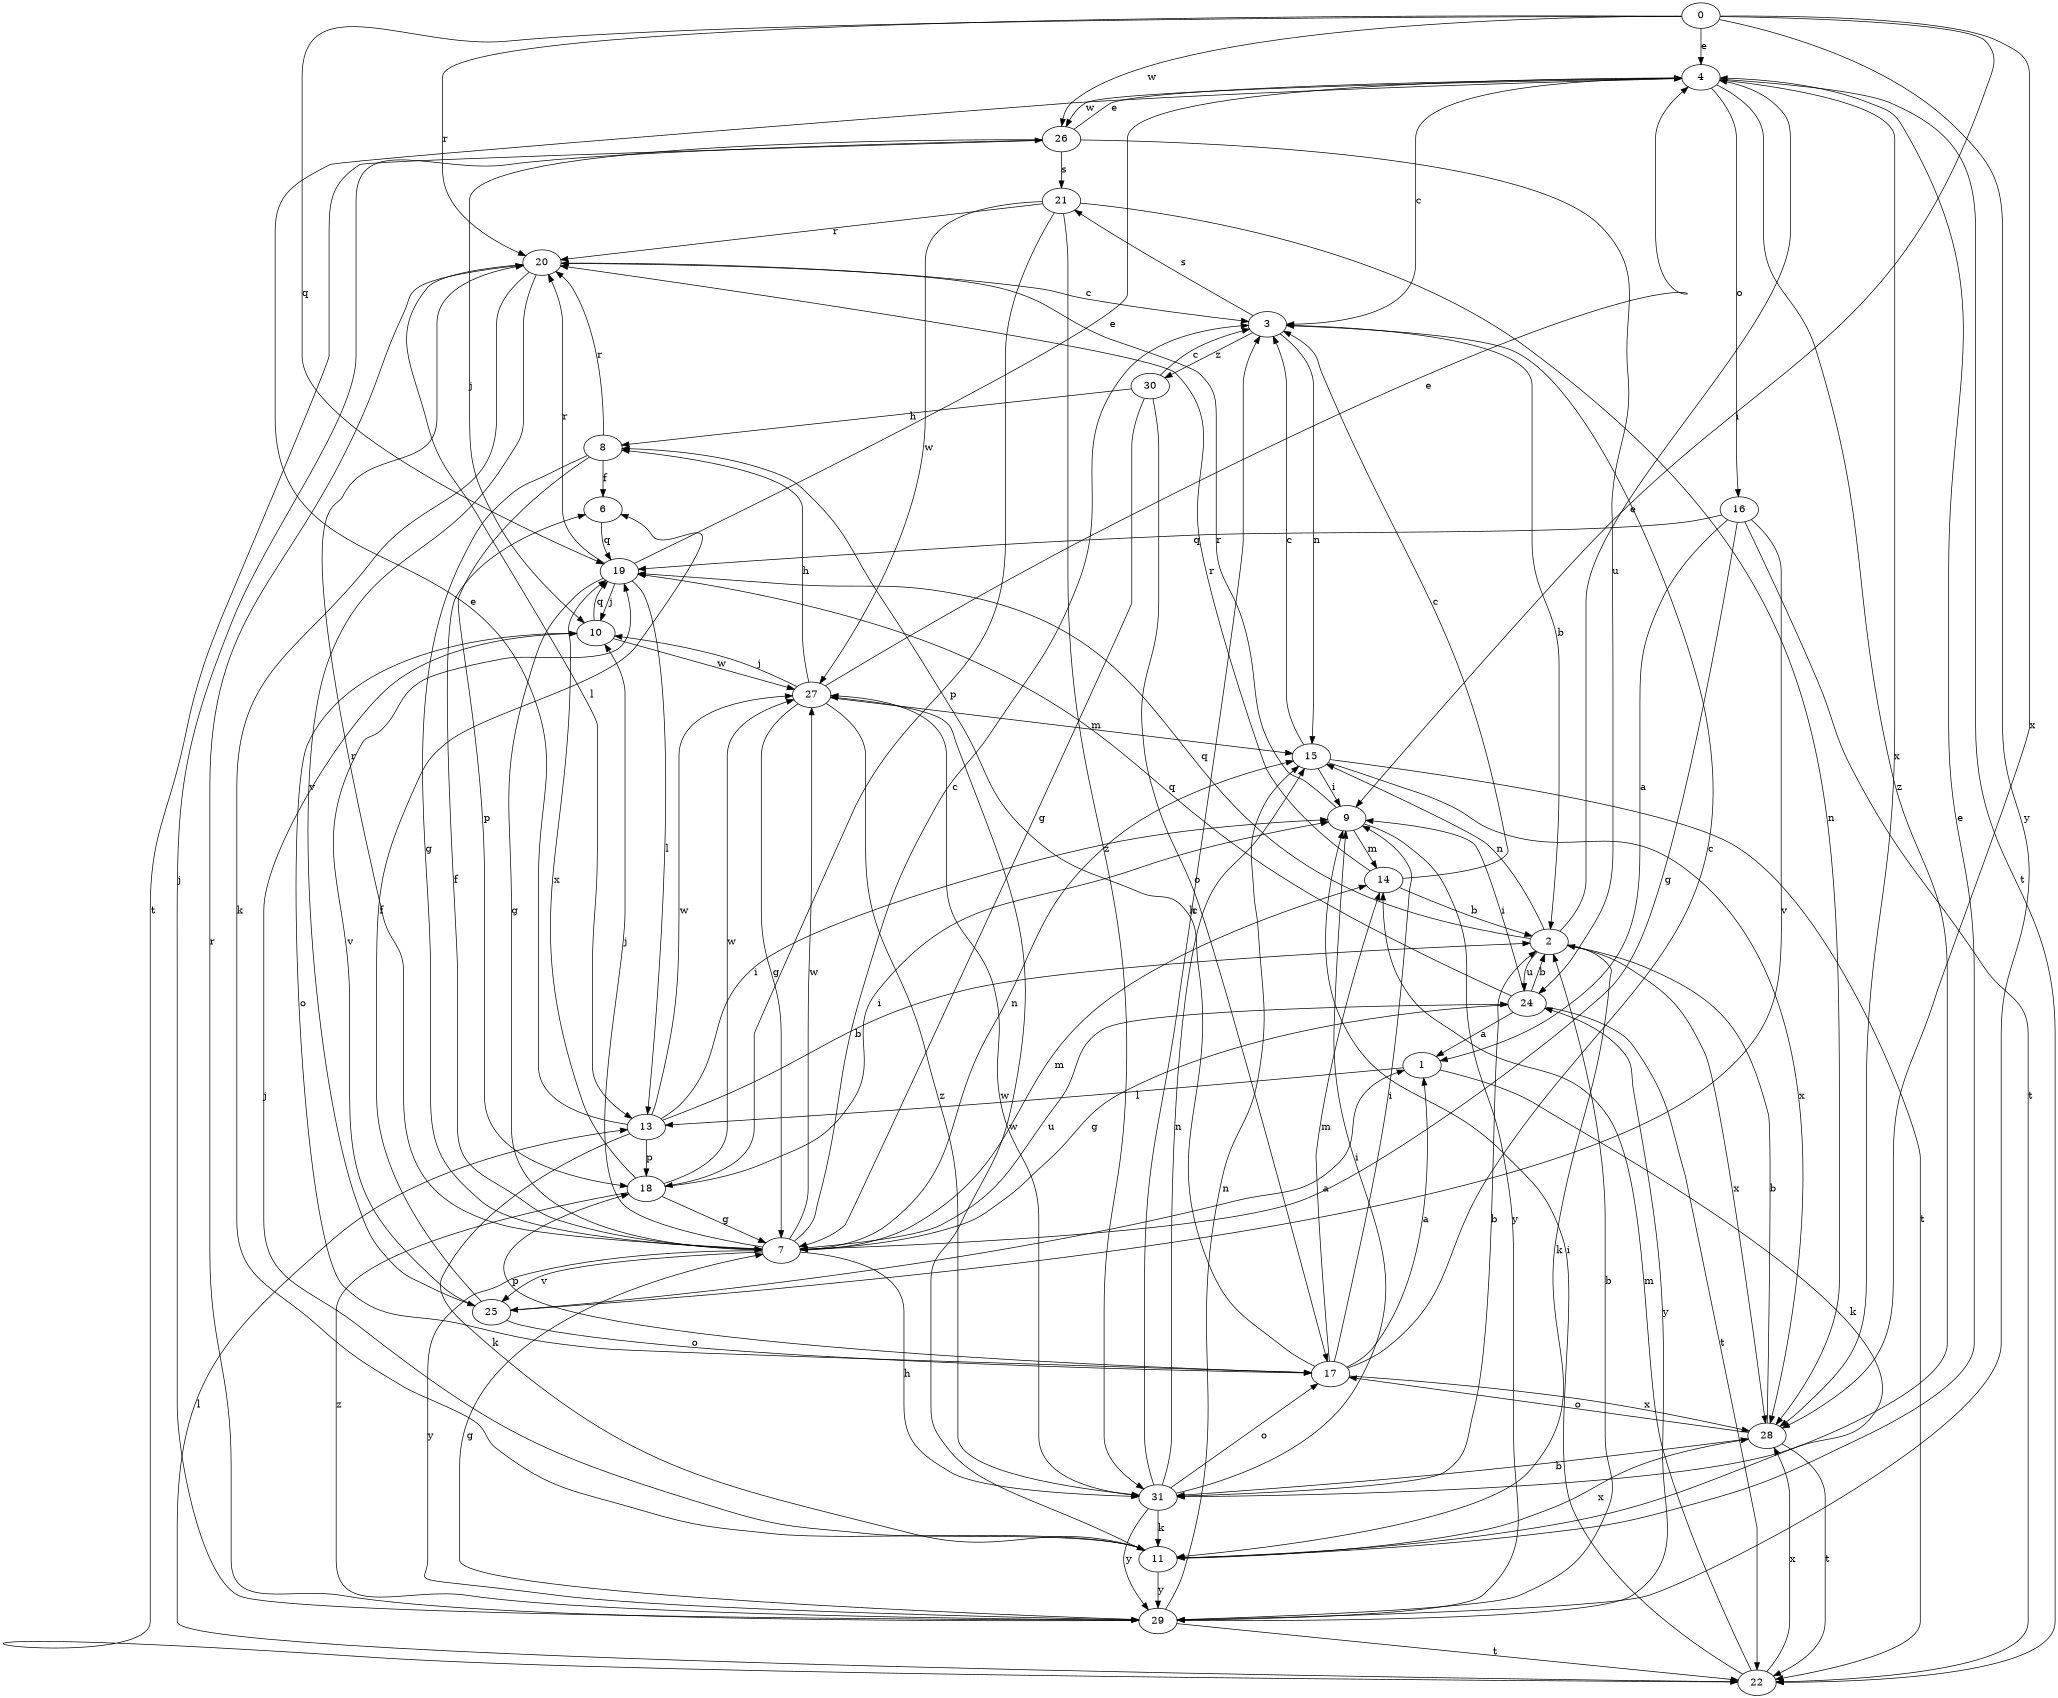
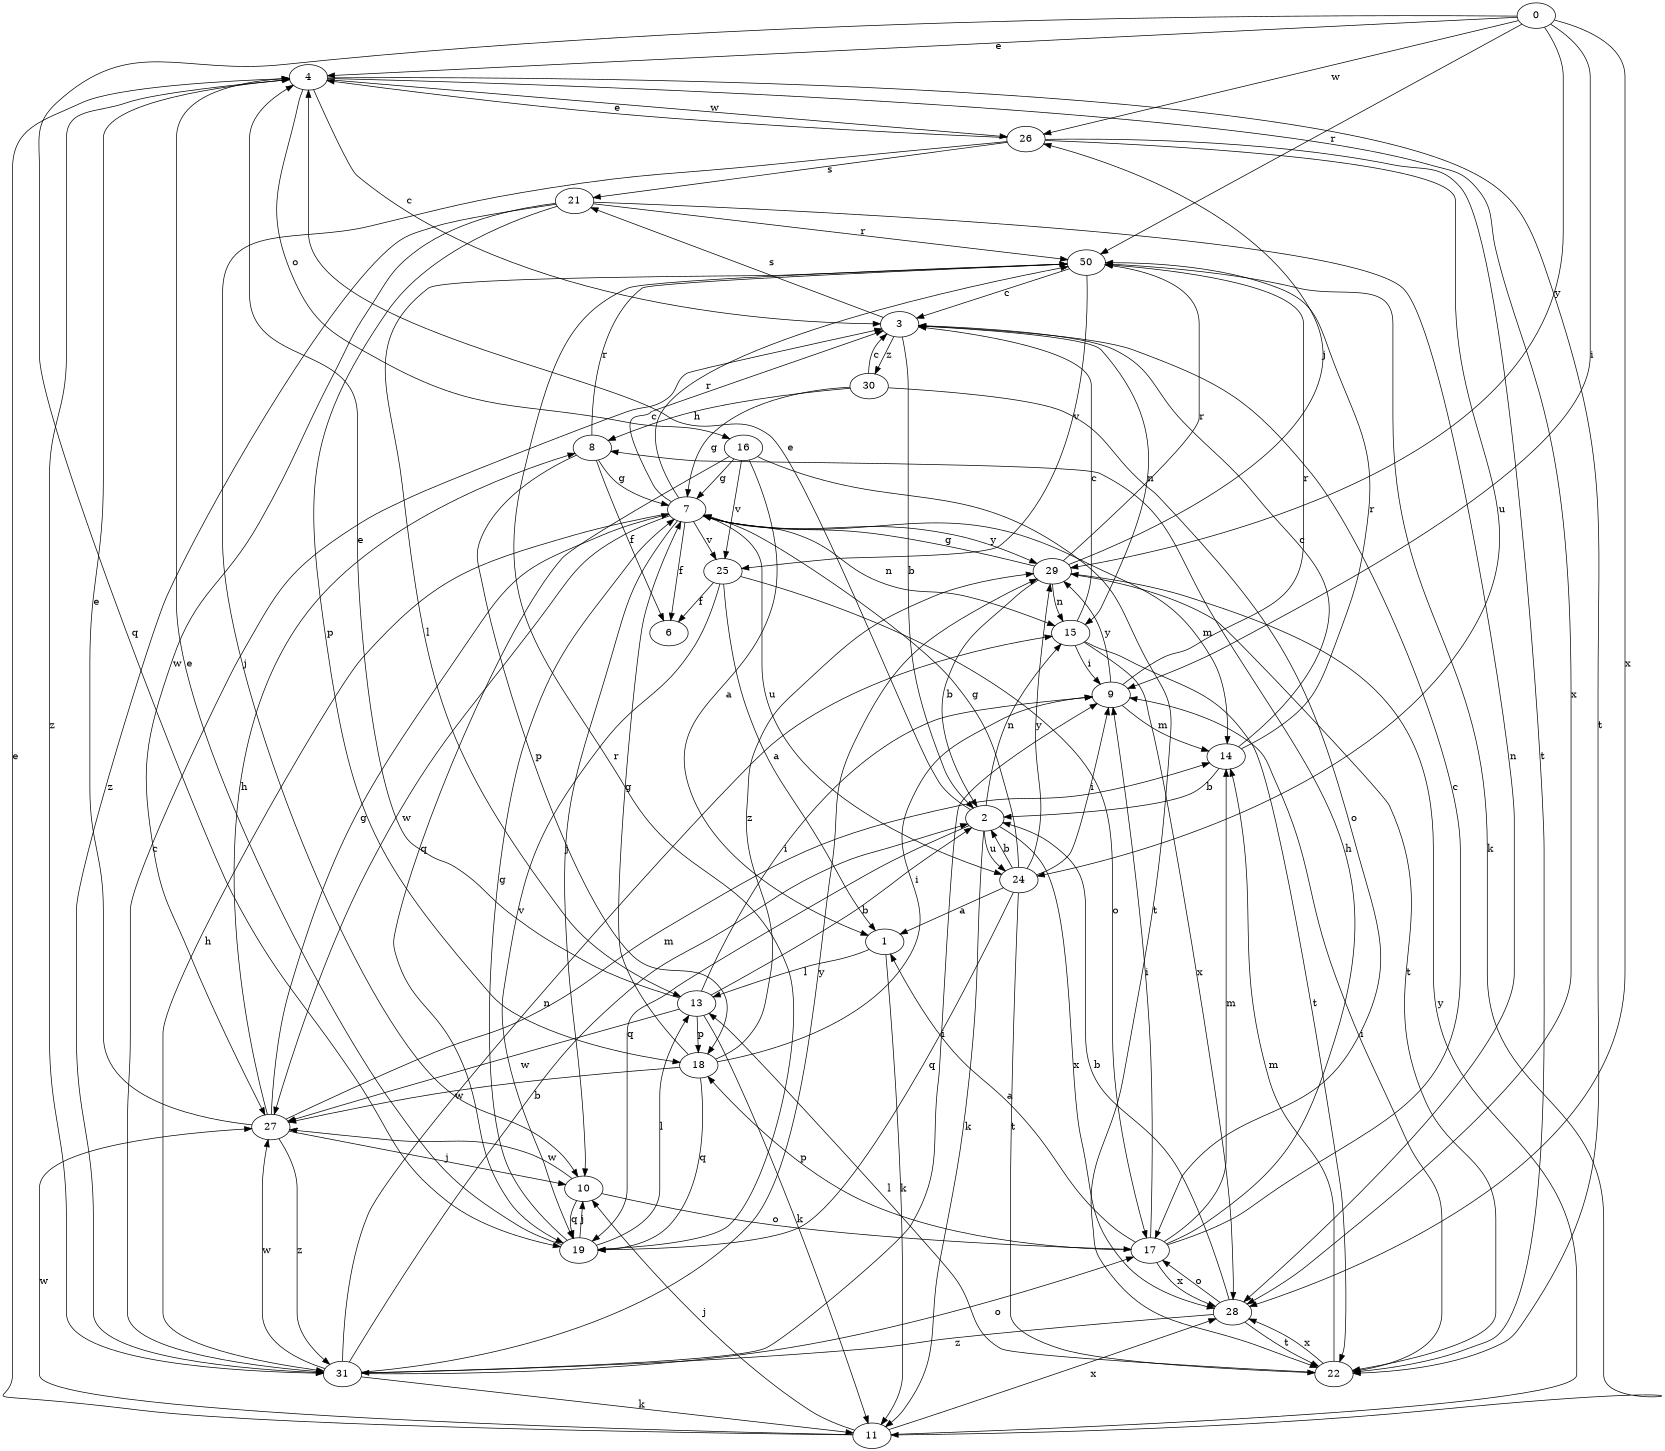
(542, 263) -> (1086, 263)
(602, 538) -> none
(1058, 725) -> (727, 892)
(557, 880) -> (703, 1158)
(1559, 1467) -> (958, 1343)
(1666, 1542) -> (1036, 731)
